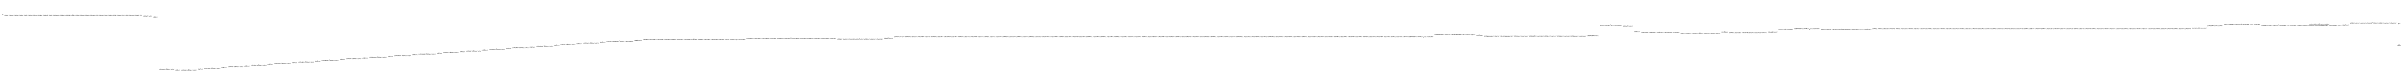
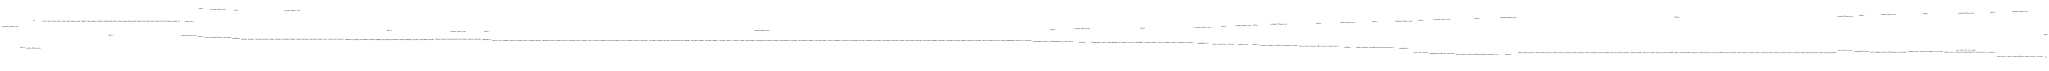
(532, 47) -> none
